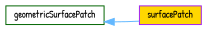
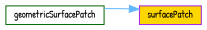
(127, 22) -> (117, 9)
